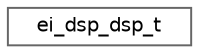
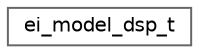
(100, 27) -> (100, 27)
